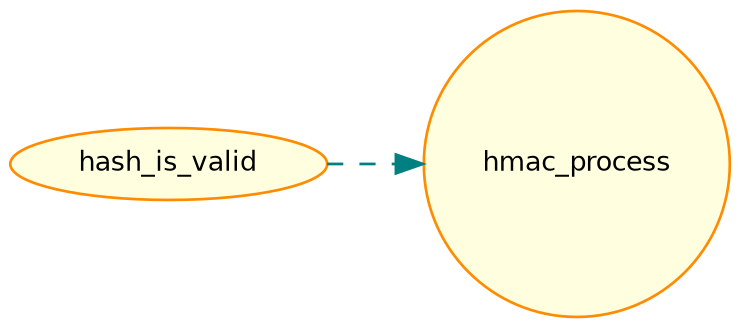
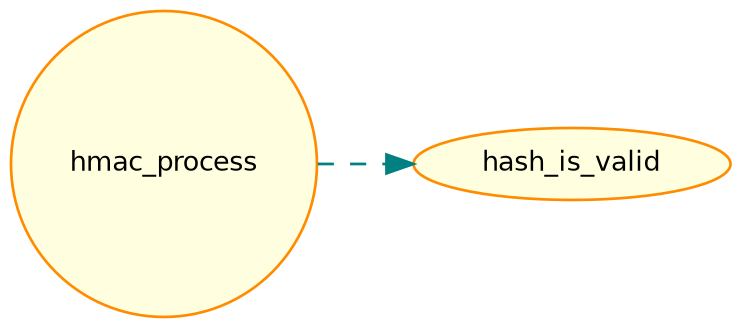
(361, 164) -> (352, 164)
